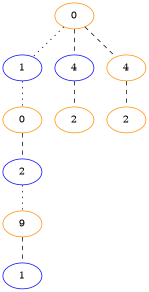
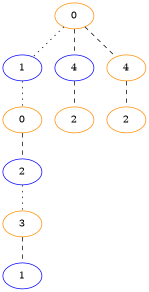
(22, 224) -> (22, 224)
